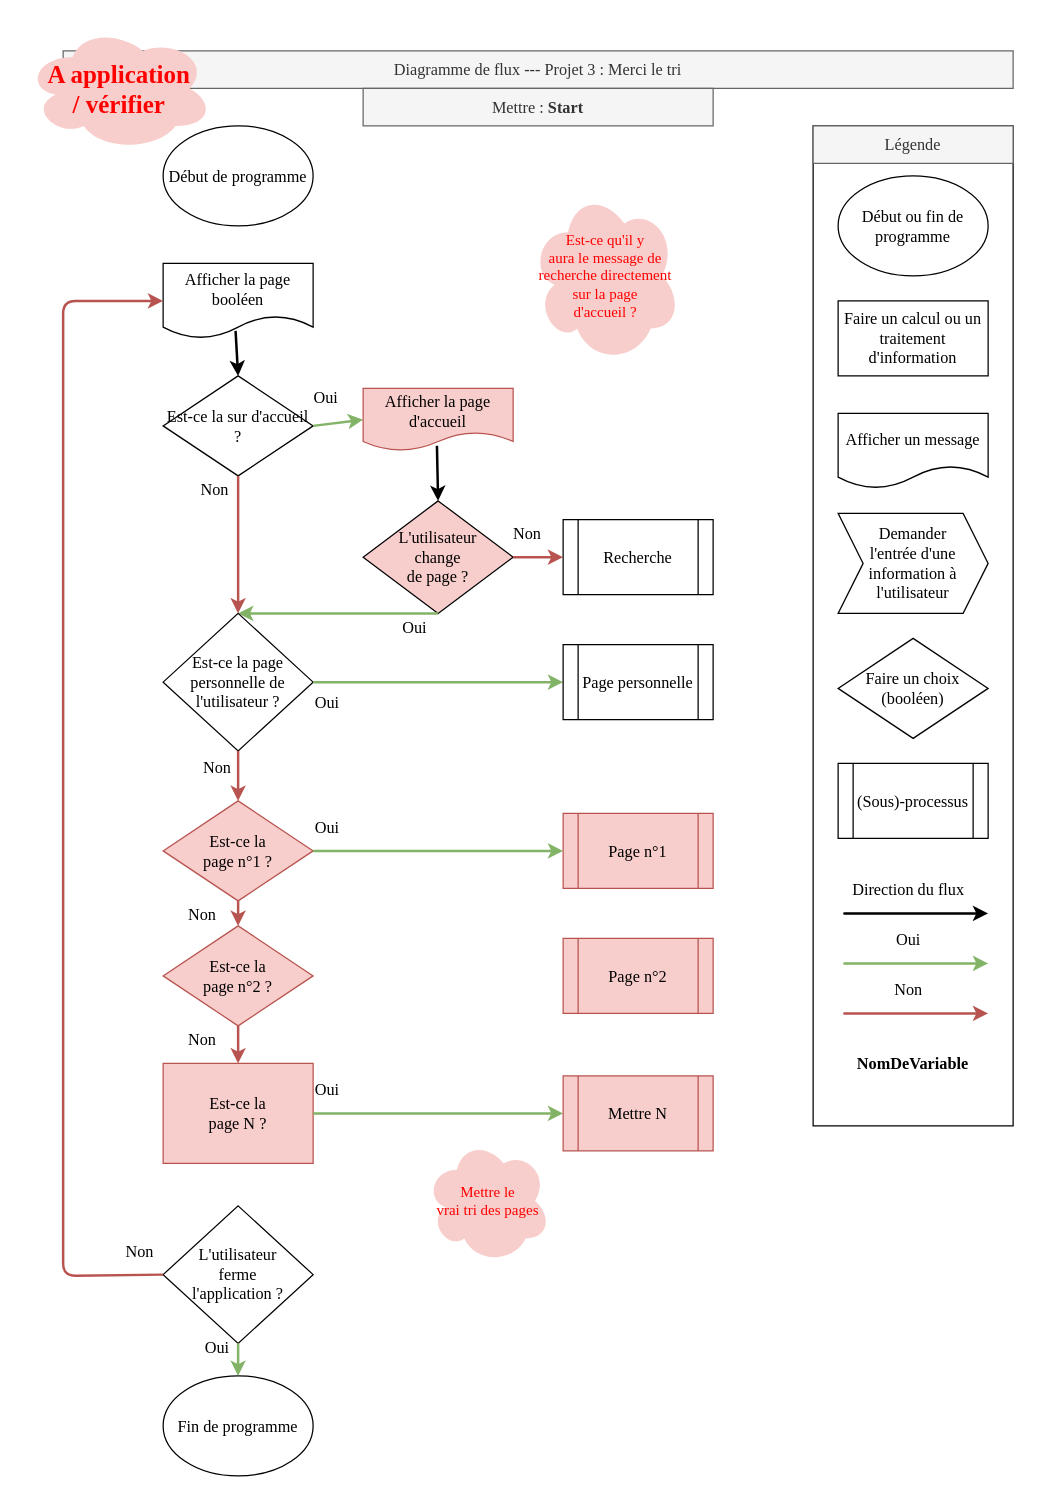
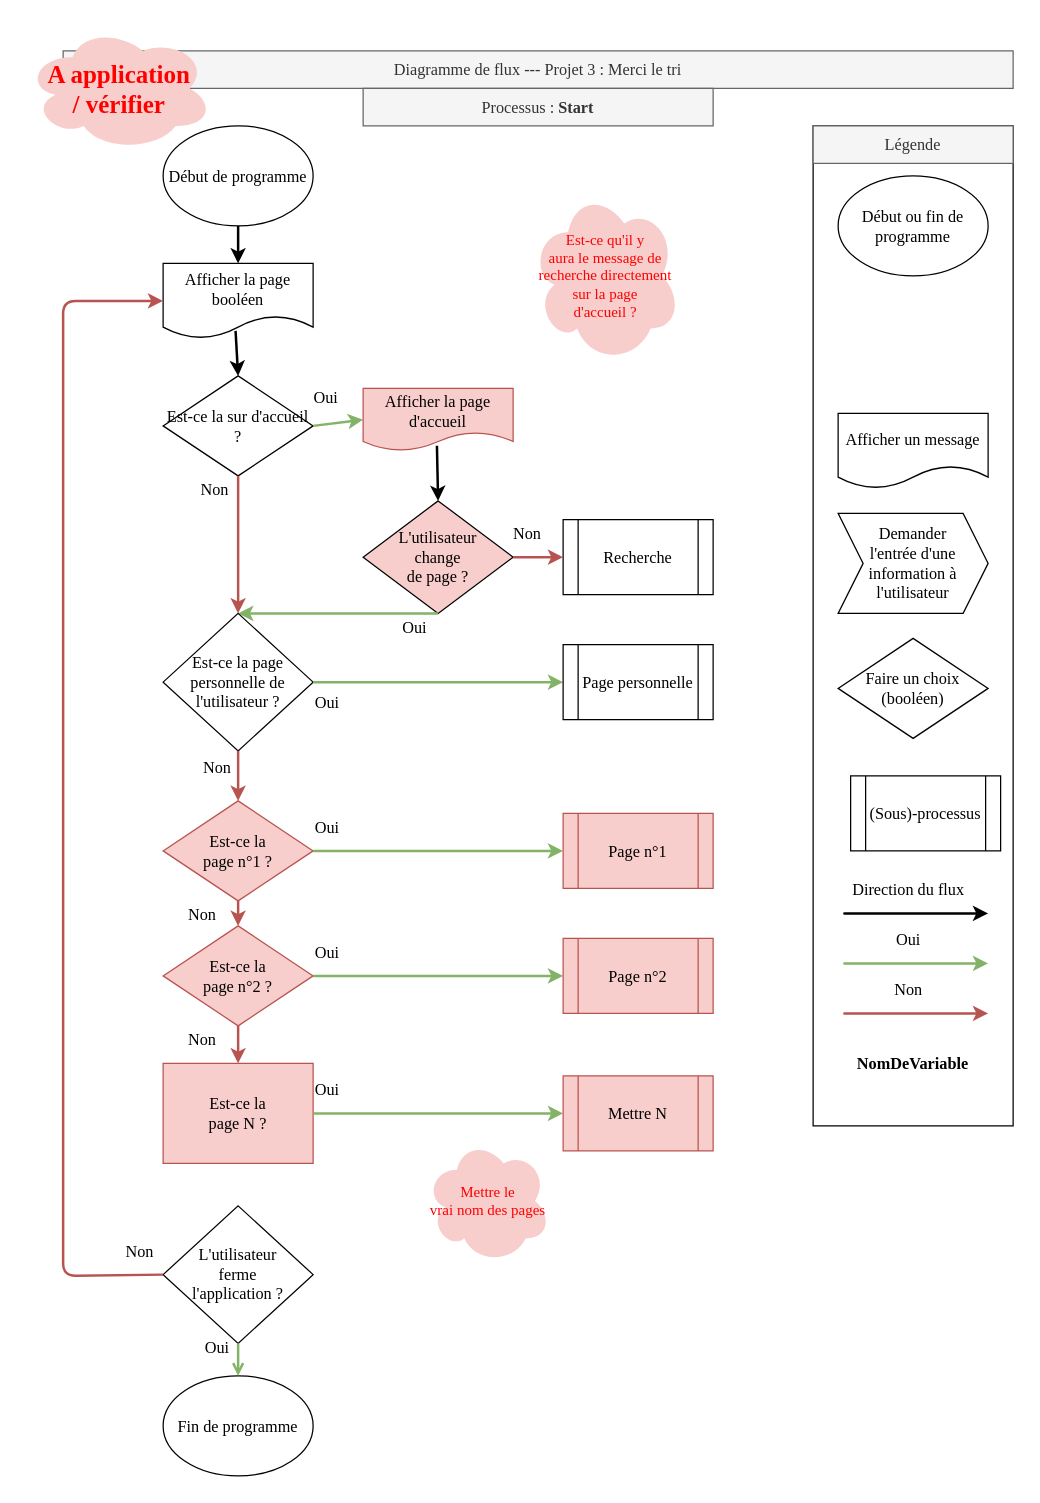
(538, 107) -> (538, 107)
none -> (238, 239)
(913, 338) -> none
(913, 801) -> (926, 813)
none -> (432, 976)
(488, 1201) -> (488, 1201)
(238, 1363) -> (238, 1364)
